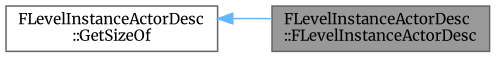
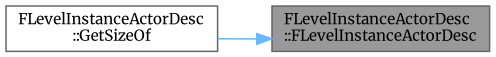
(252, 19) -> (237, 39)
